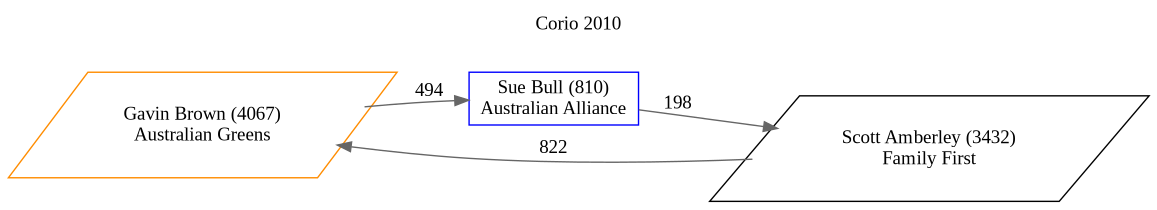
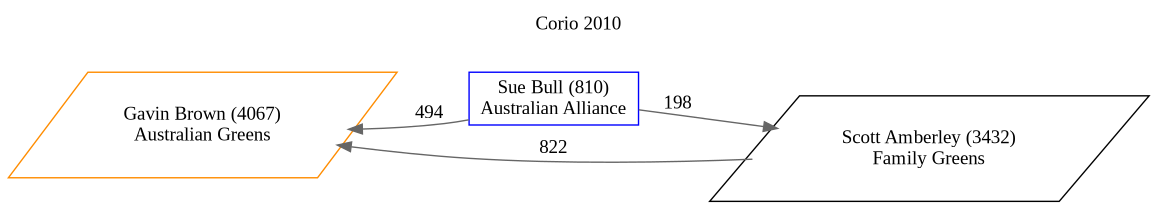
(410, 103) -> (416, 126)
(929, 149) -> (929, 149)
